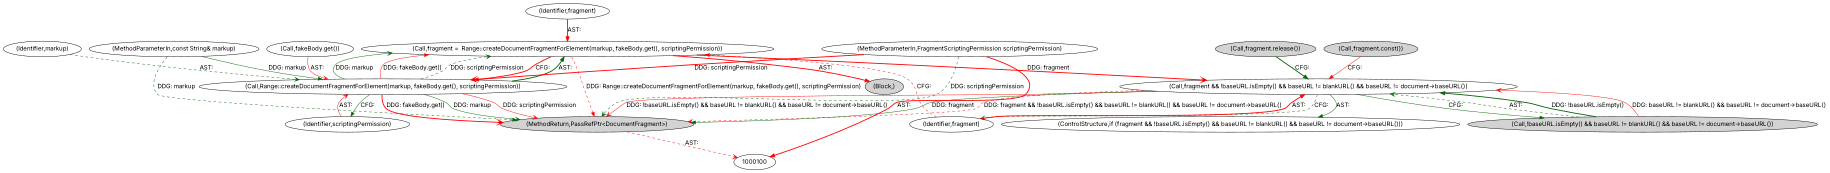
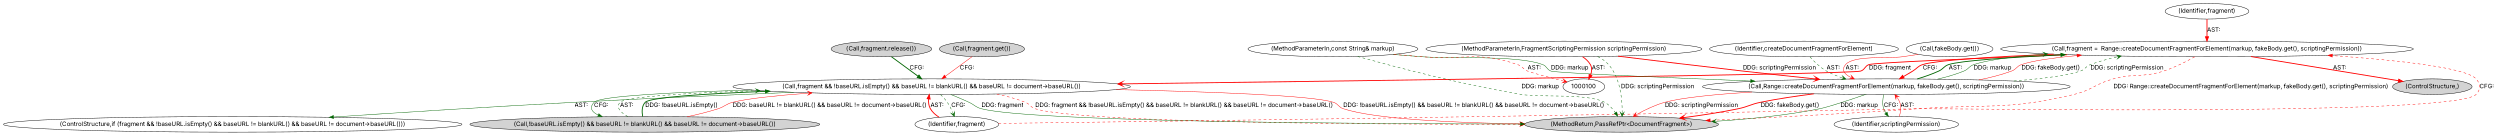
(42, 49) -> (1804, 49)
(1371, 49) -> (982, 49)
(884, 87) -> (2432, 87)
(680, 144) -> (1510, 62)
